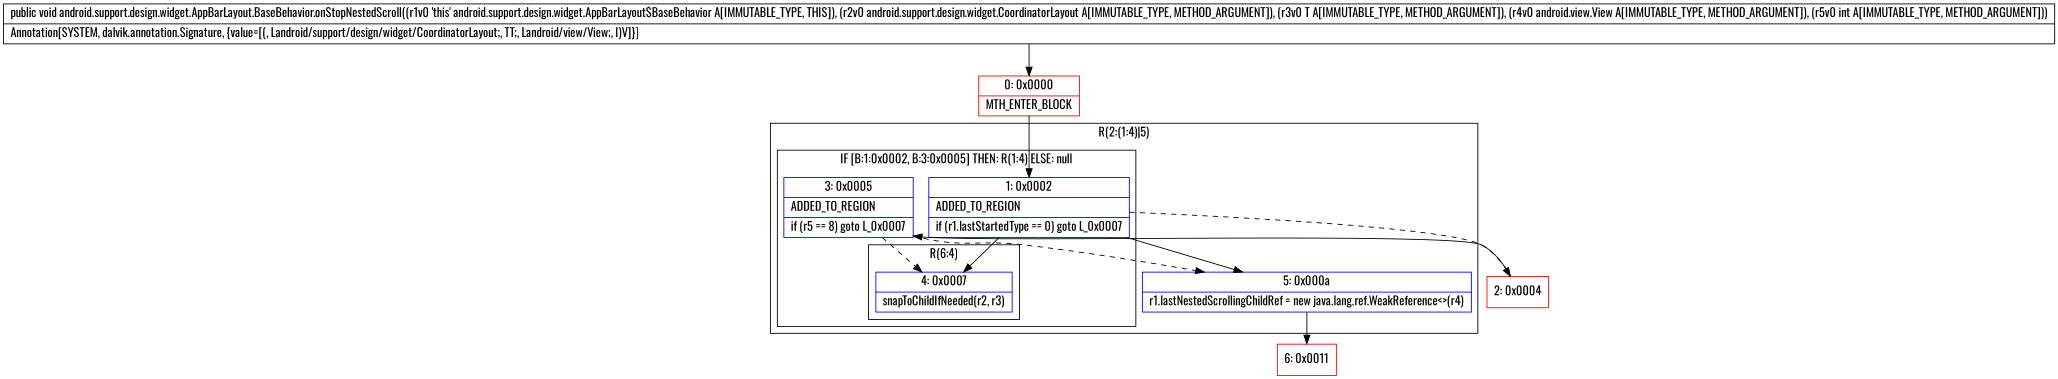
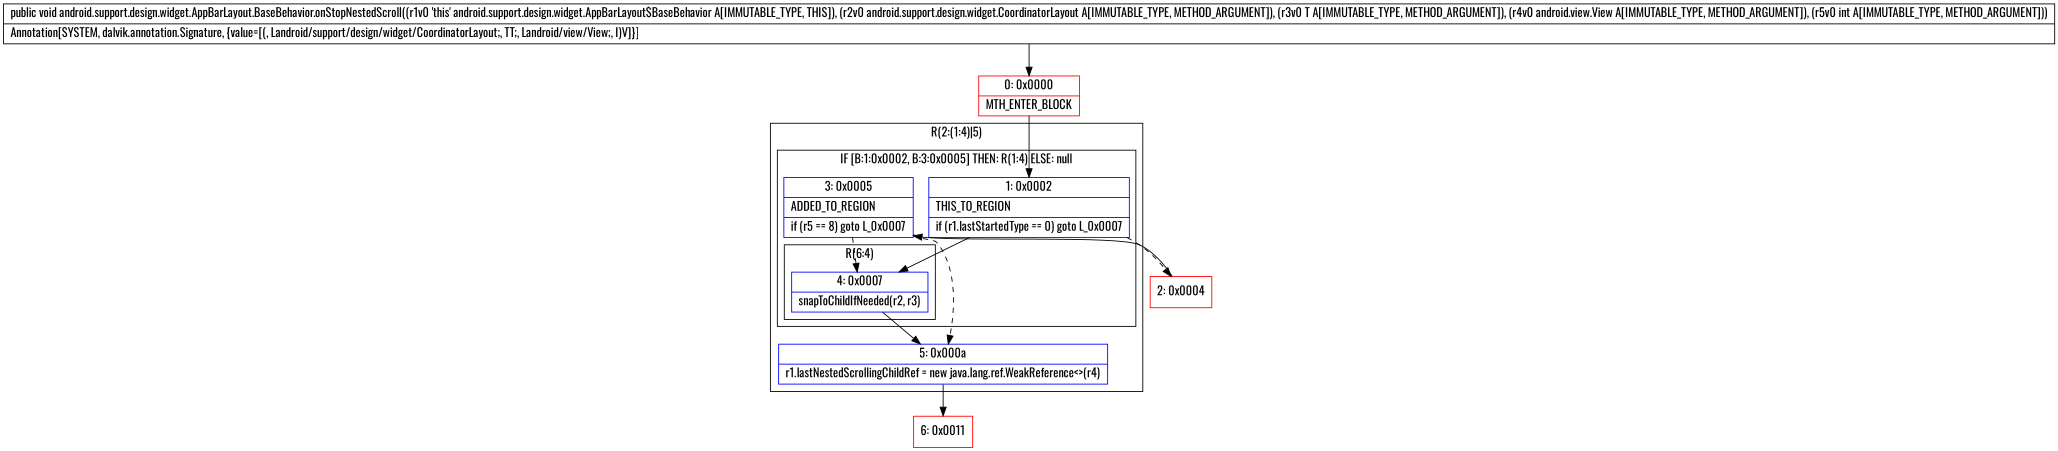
(978, 207) -> (974, 207)
(1180, 253) -> (906, 332)
